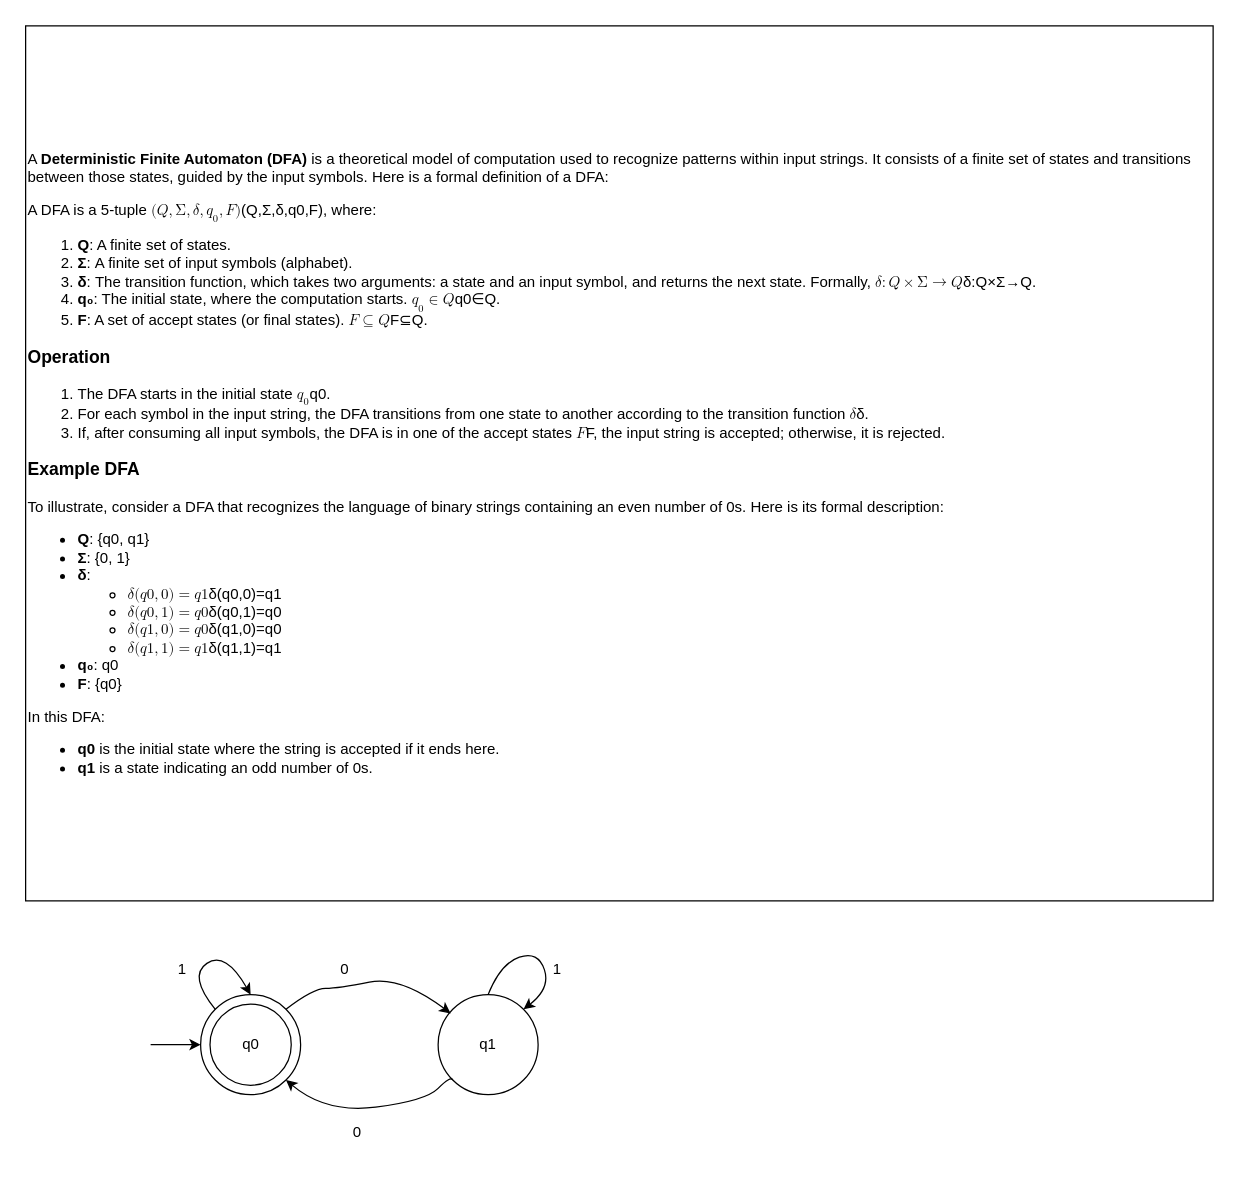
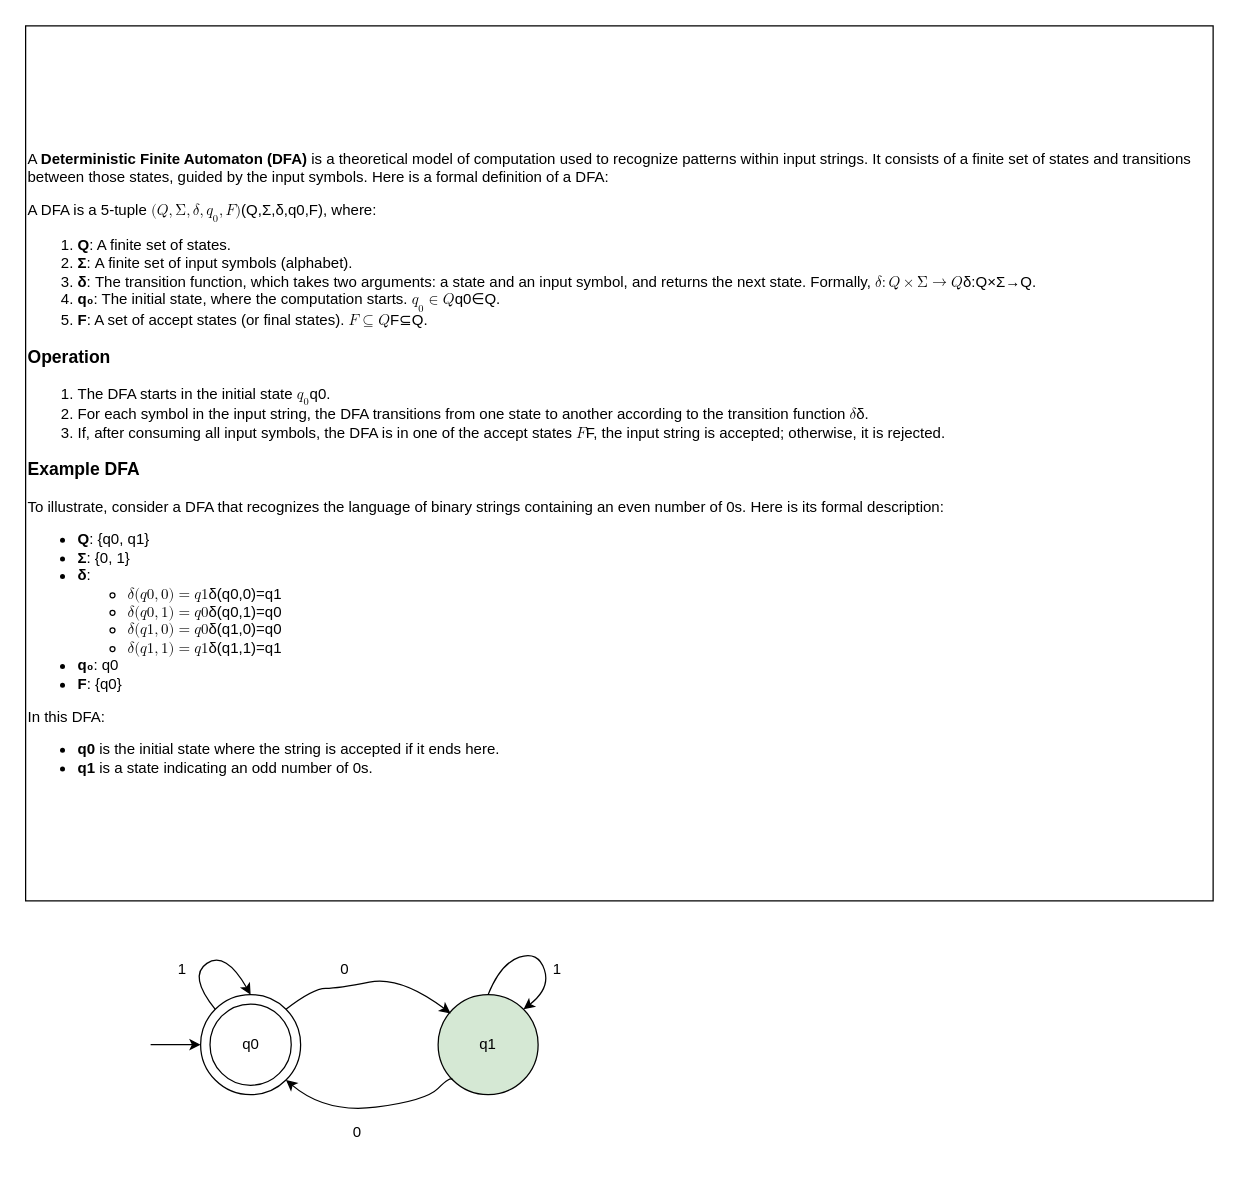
(488, 1044) -> (488, 1044)
